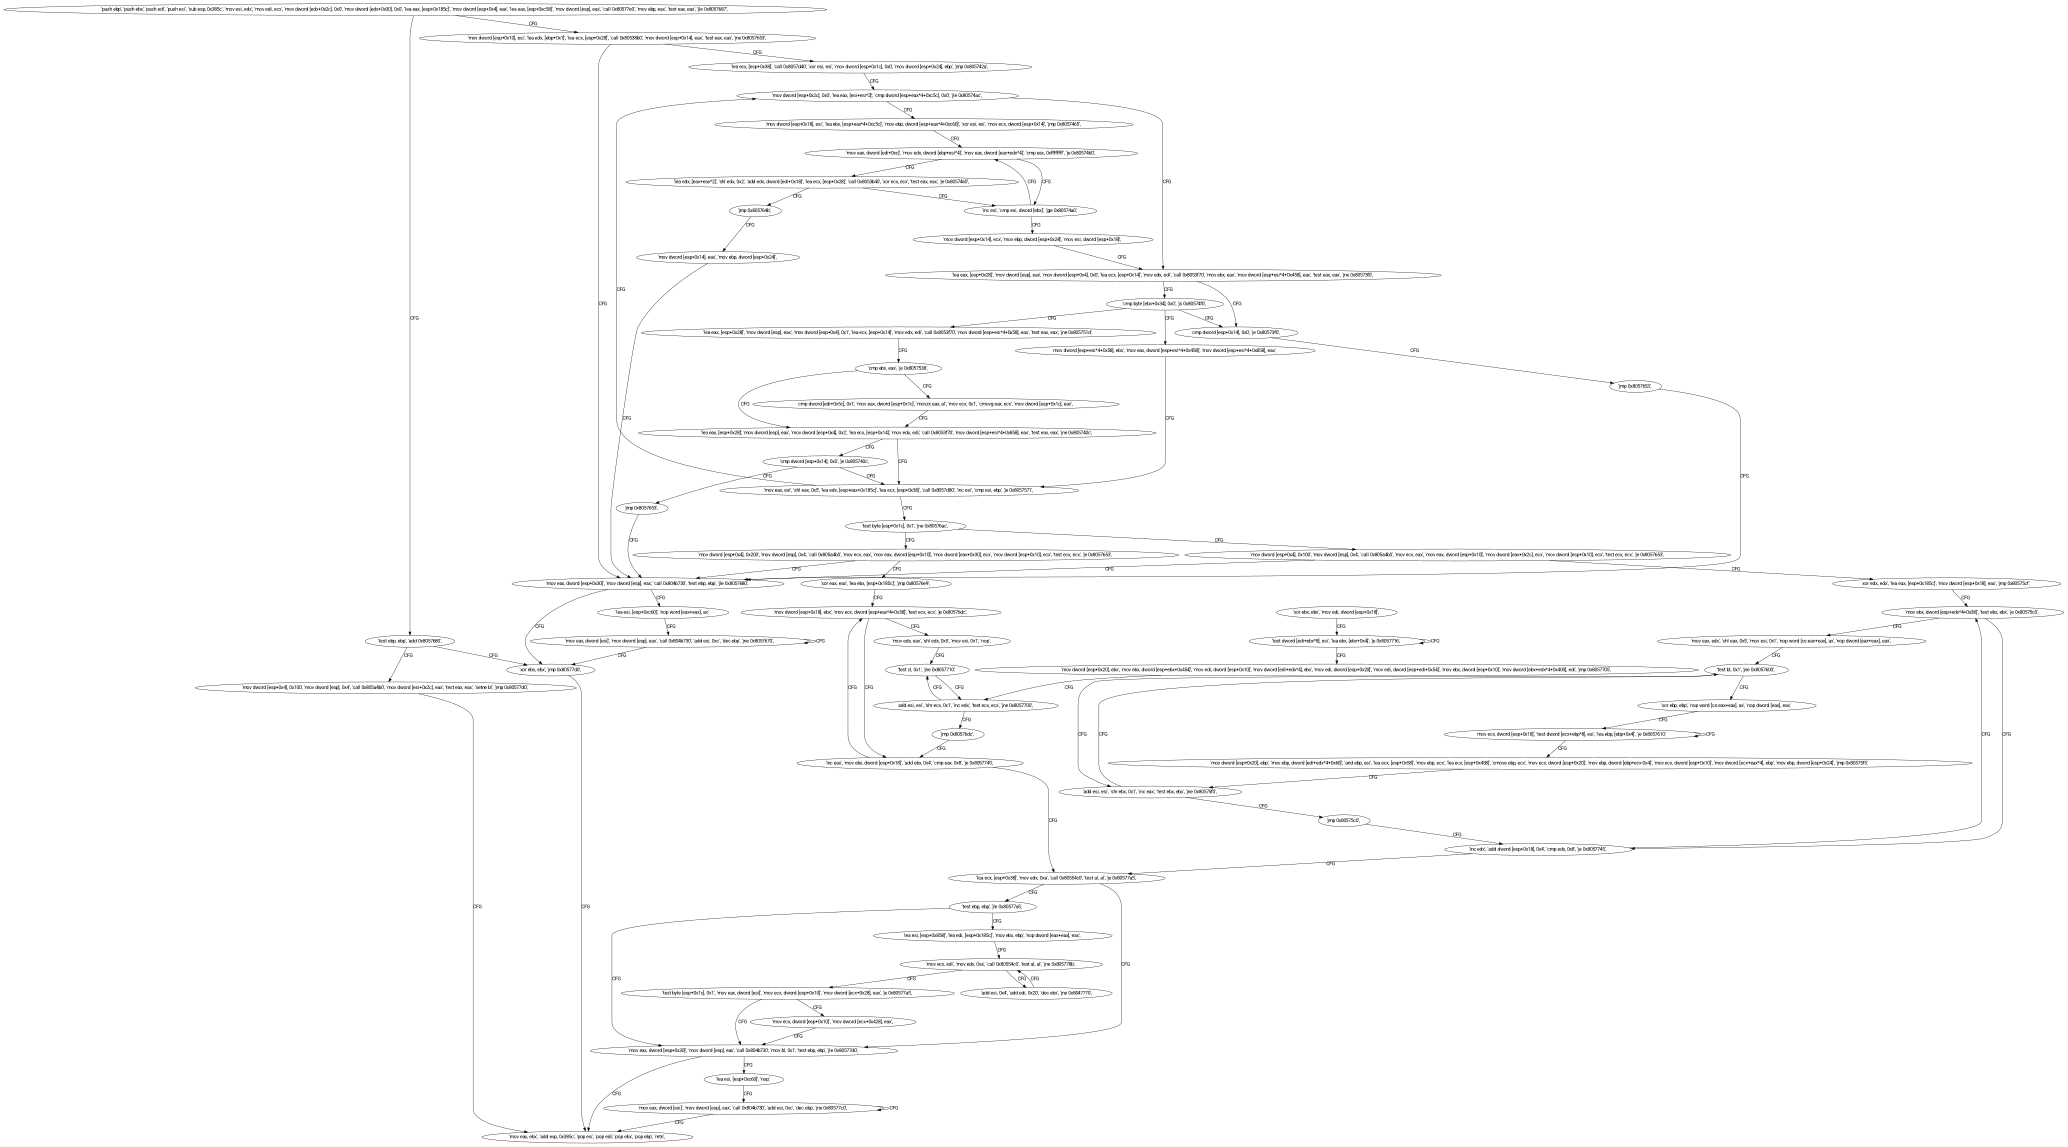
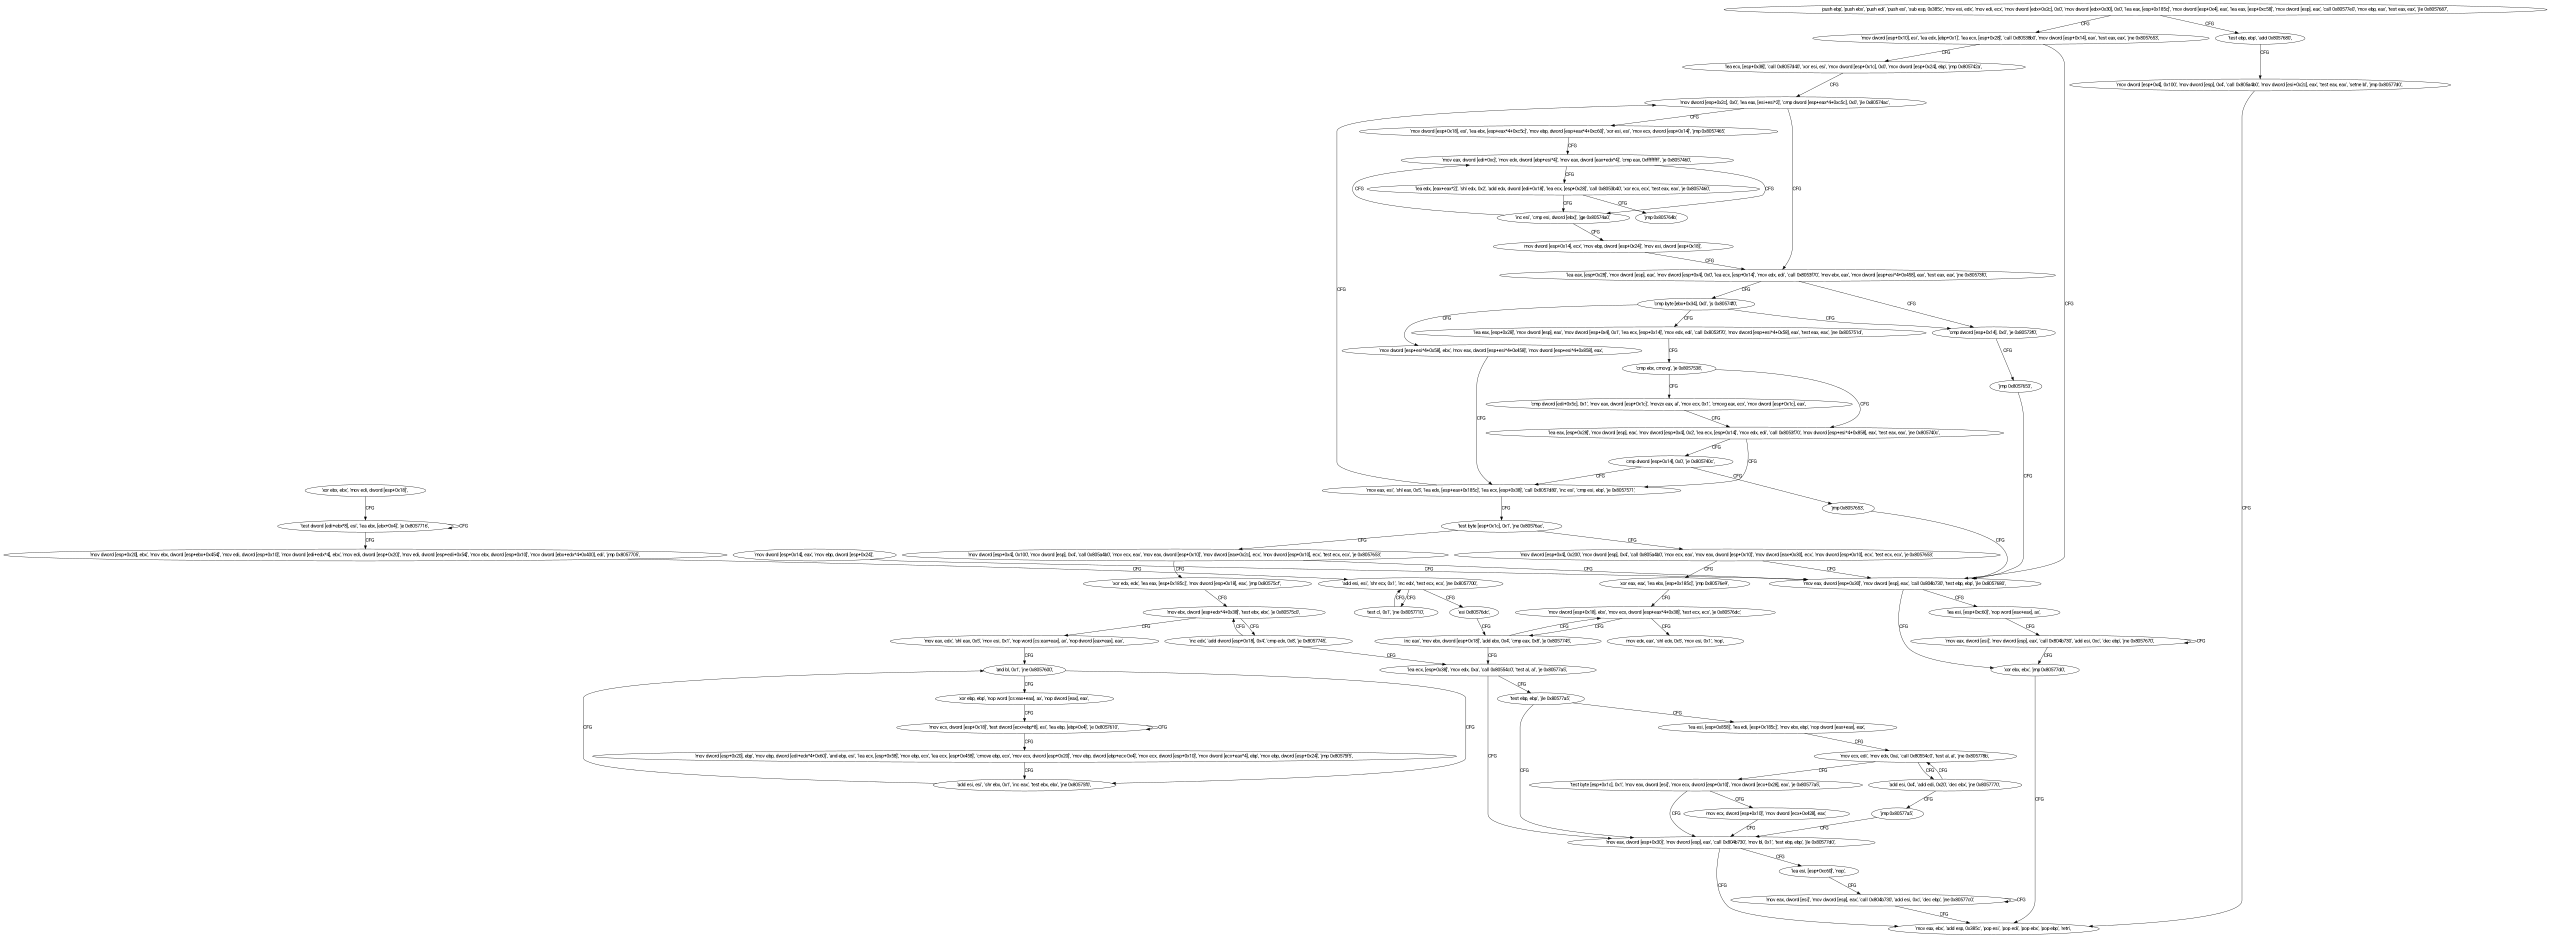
(738, 233) -> none
(899, 369) -> (1669, 369)
(936, 654) -> none
(479, 655) -> none
(1746, 670) -> (1025, 670)
(958, 734) -> (1474, 613)
none -> (1898, 814)
(1344, 821) -> none
(1036, 993) -> (1945, 785)
